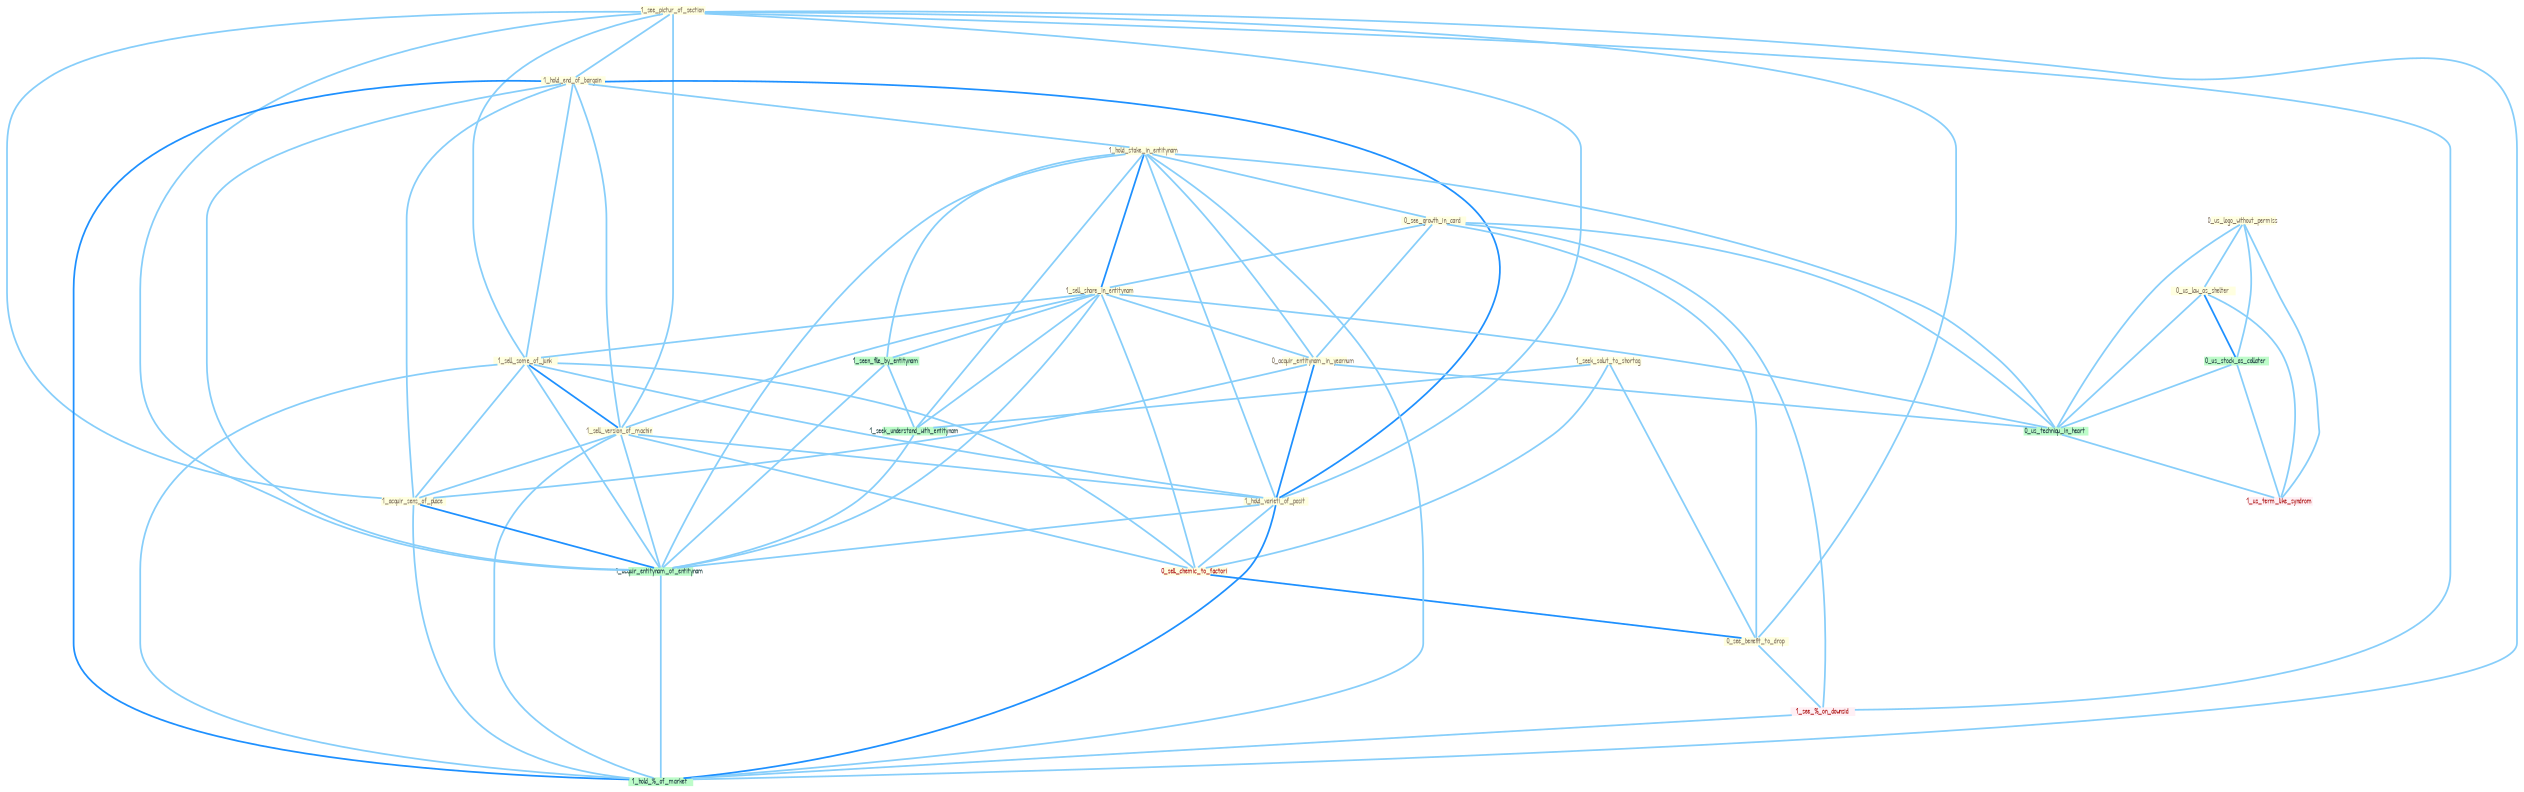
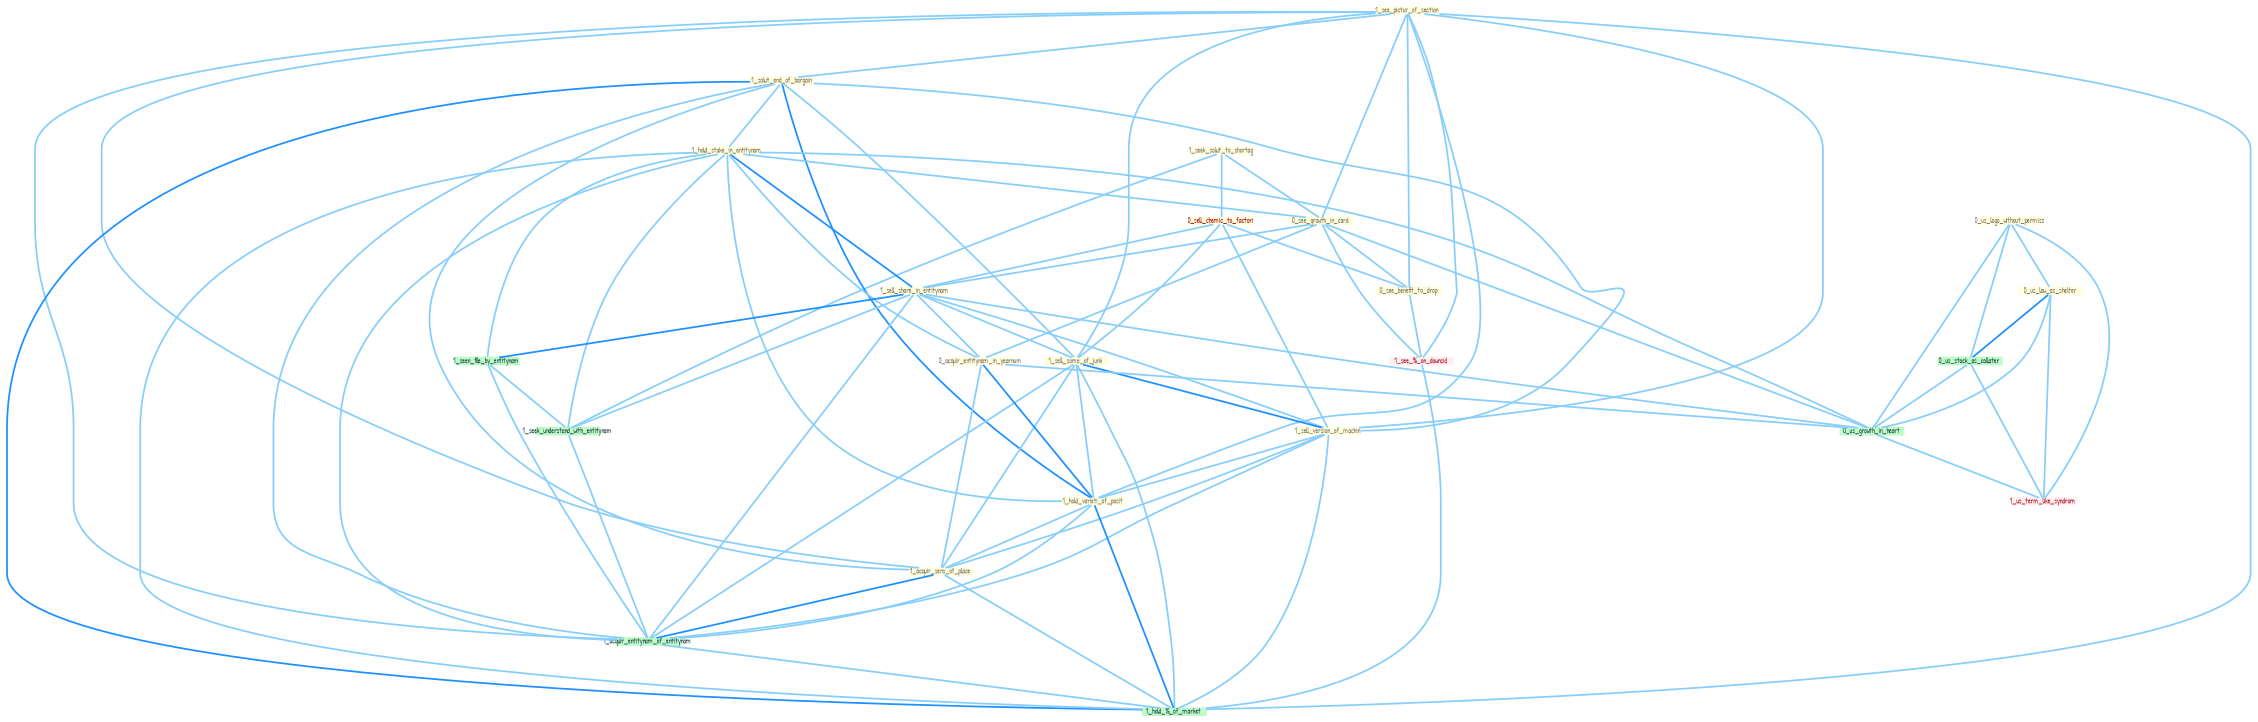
(573, 81) -> (782, 81)
none -> (1364, 116)
(958, 337) -> (701, 326)
(2056, 431) -> (1872, 431)
(1683, 501) -> (1272, 186)
(1236, 536) -> (1032, 530)
(1476, 606) -> (1316, 256)
